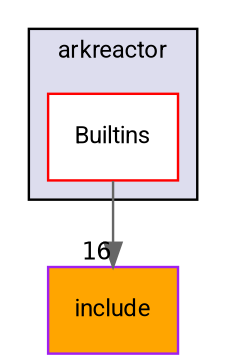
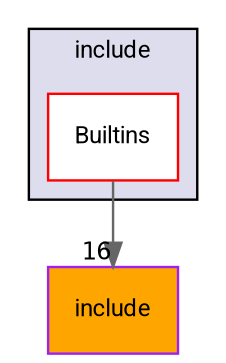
(113, 52) -> (113, 52)
